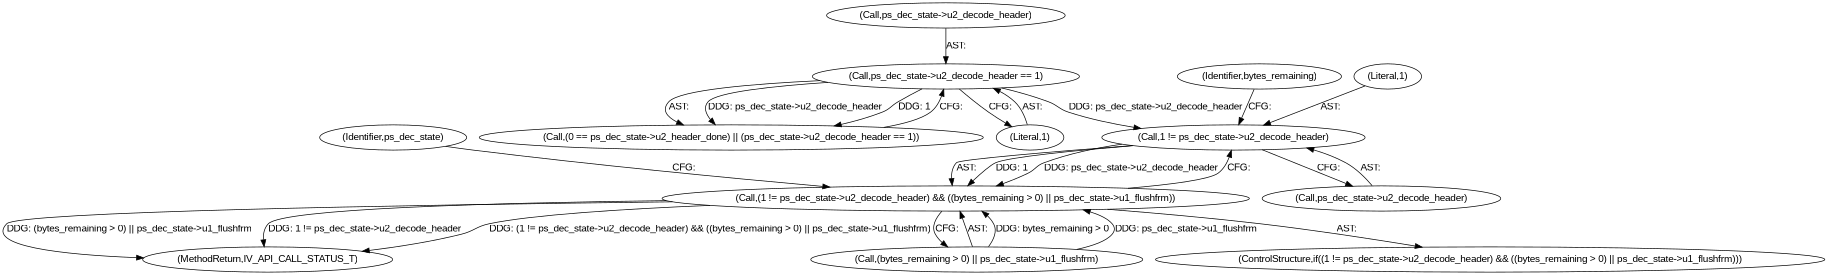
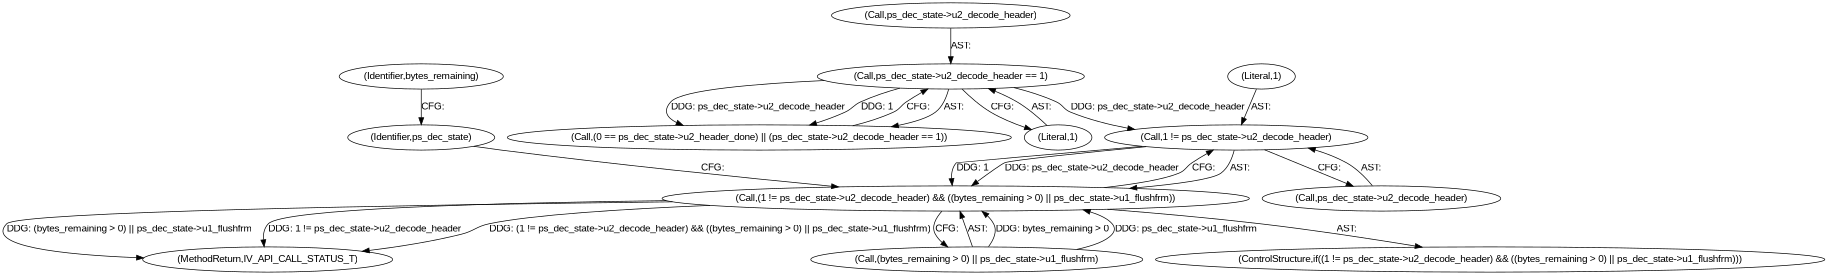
(1248, 104) -> (421, 103)
